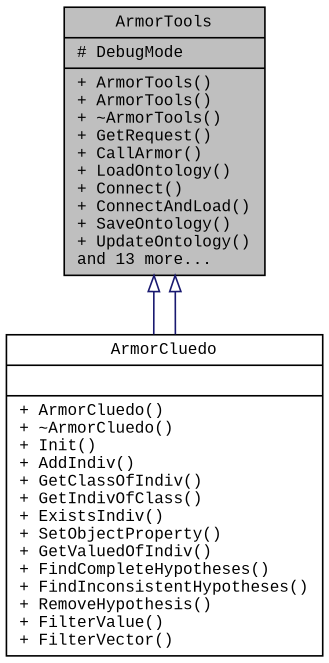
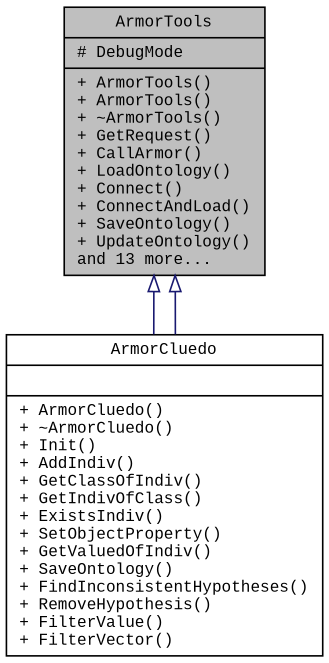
(145, 569) -> (97, 569)
